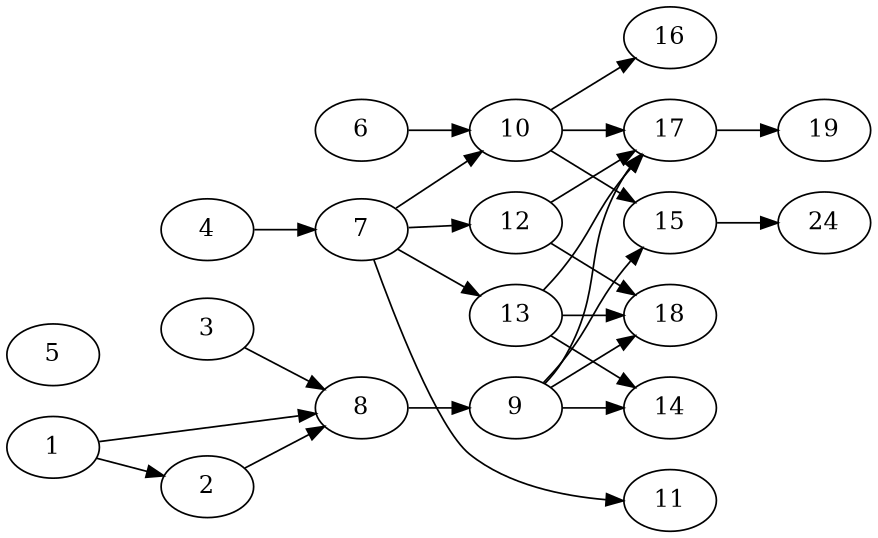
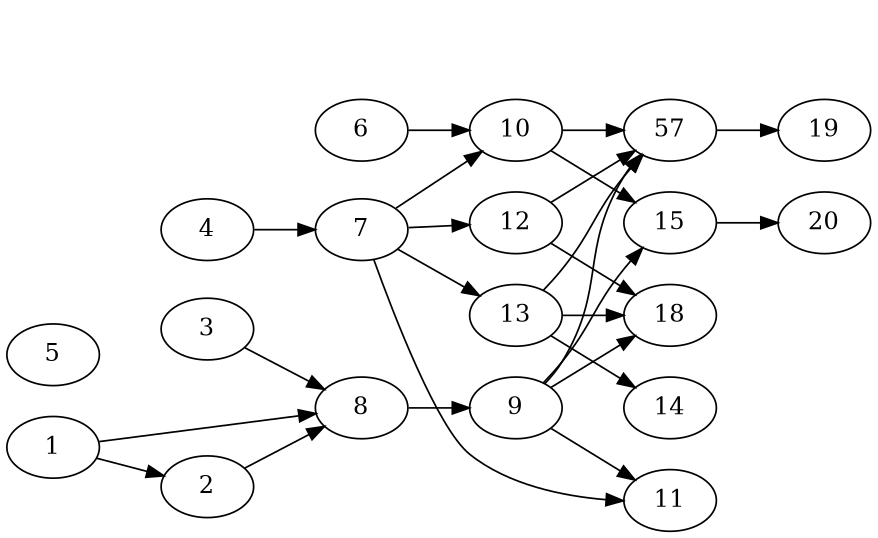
(670, 38) -> none
(670, 130) -> (670, 130)
(824, 223) -> (824, 223)
(585, 408) -> (586, 450)
